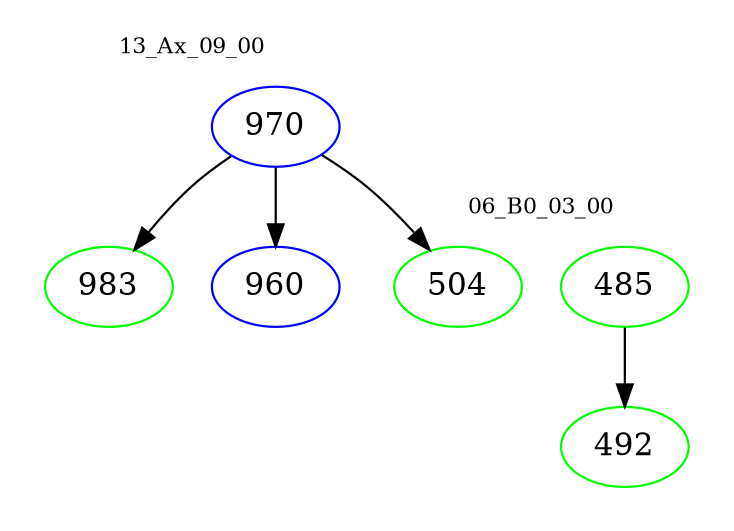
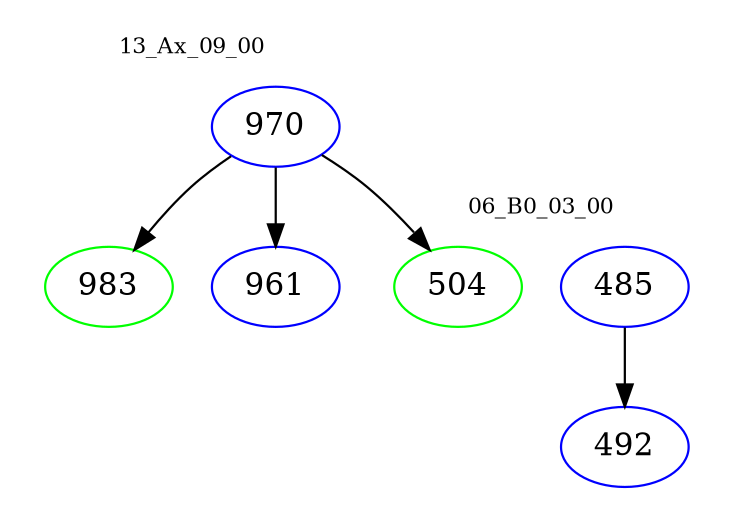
(276, 287) -> (276, 287)
(625, 287) -> (625, 287)
(625, 447) -> (625, 447)
